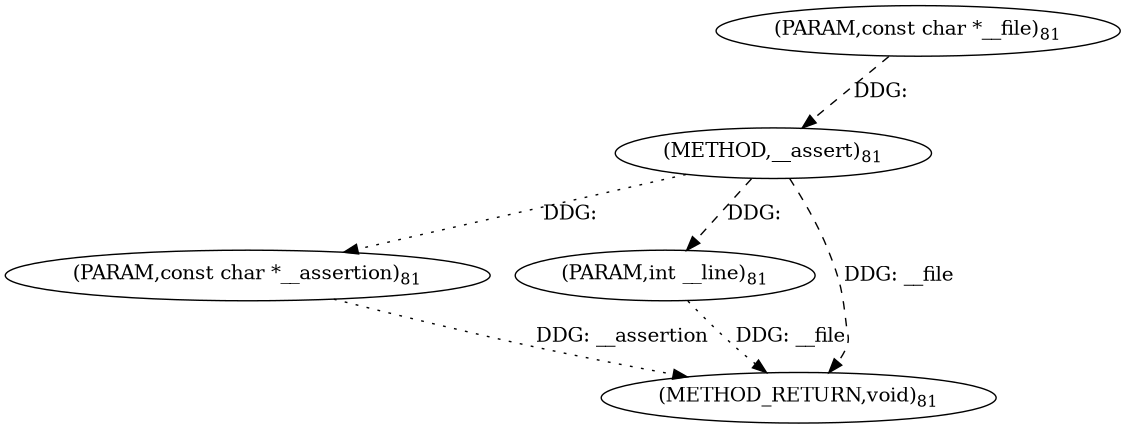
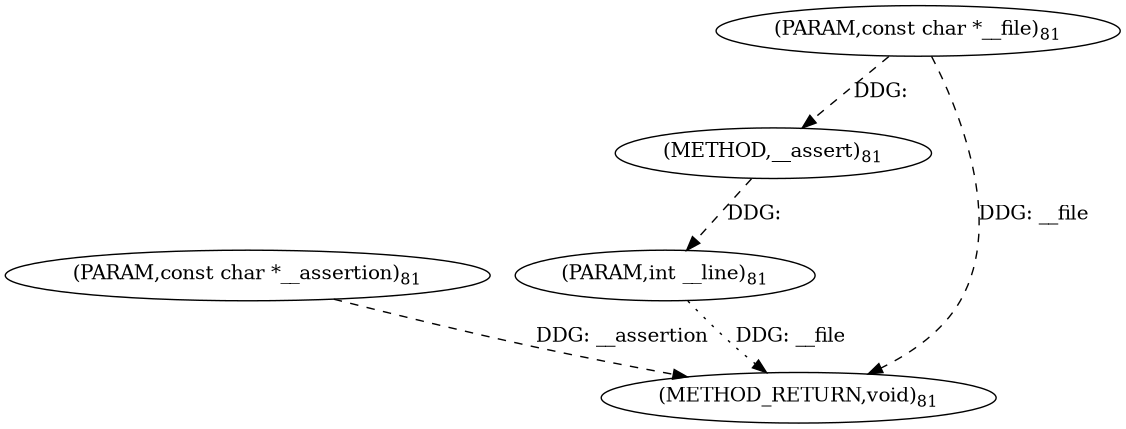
(522, 212) -> none
(834, 267) -> (979, 229)
(503, 340) -> (503, 340)
